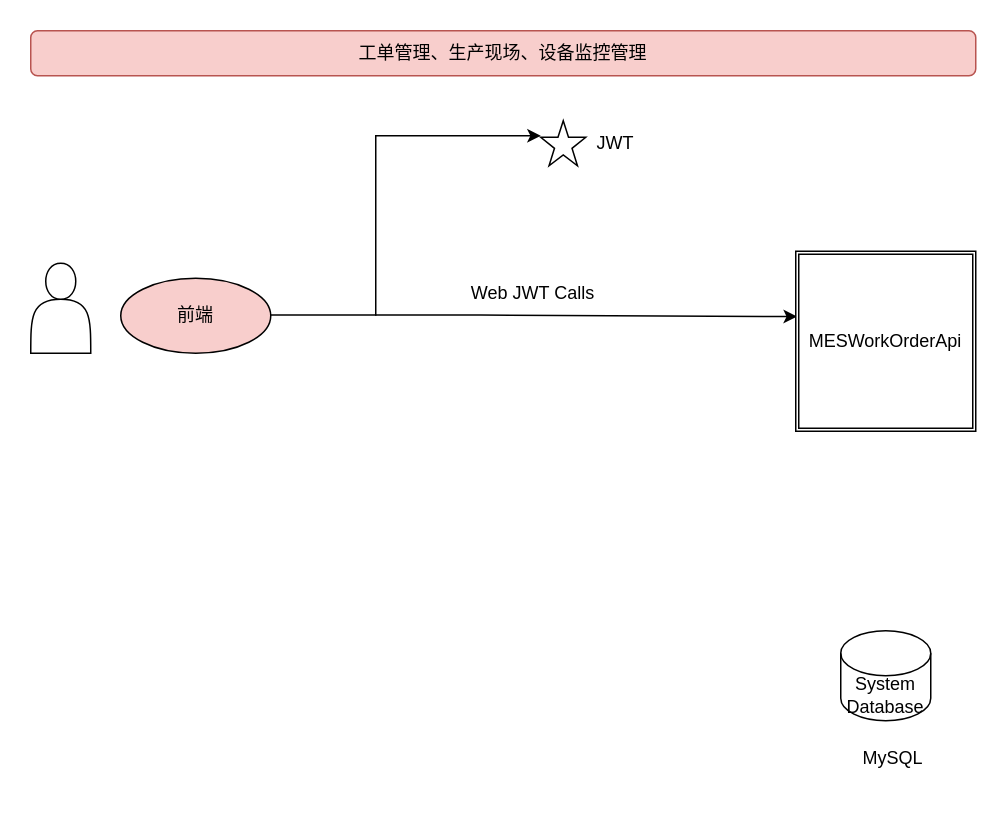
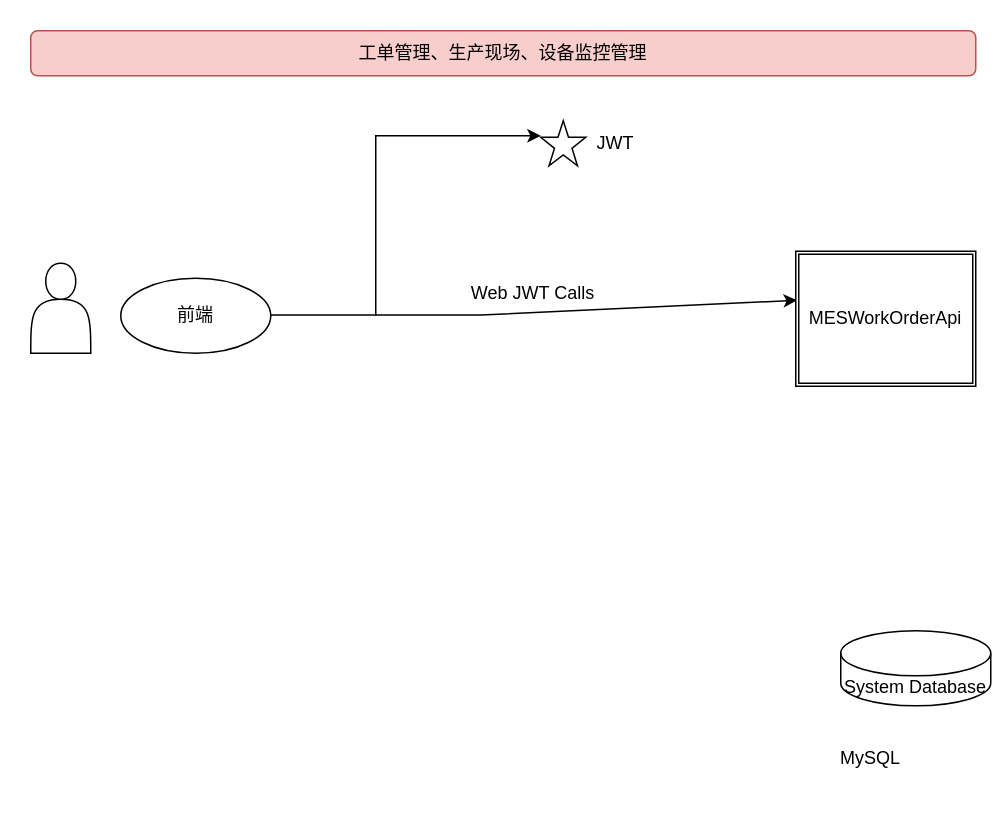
(196, 316) -> (196, 316)
(886, 341) -> (886, 319)
(886, 676) -> (916, 668)
(893, 758) -> (871, 758)
